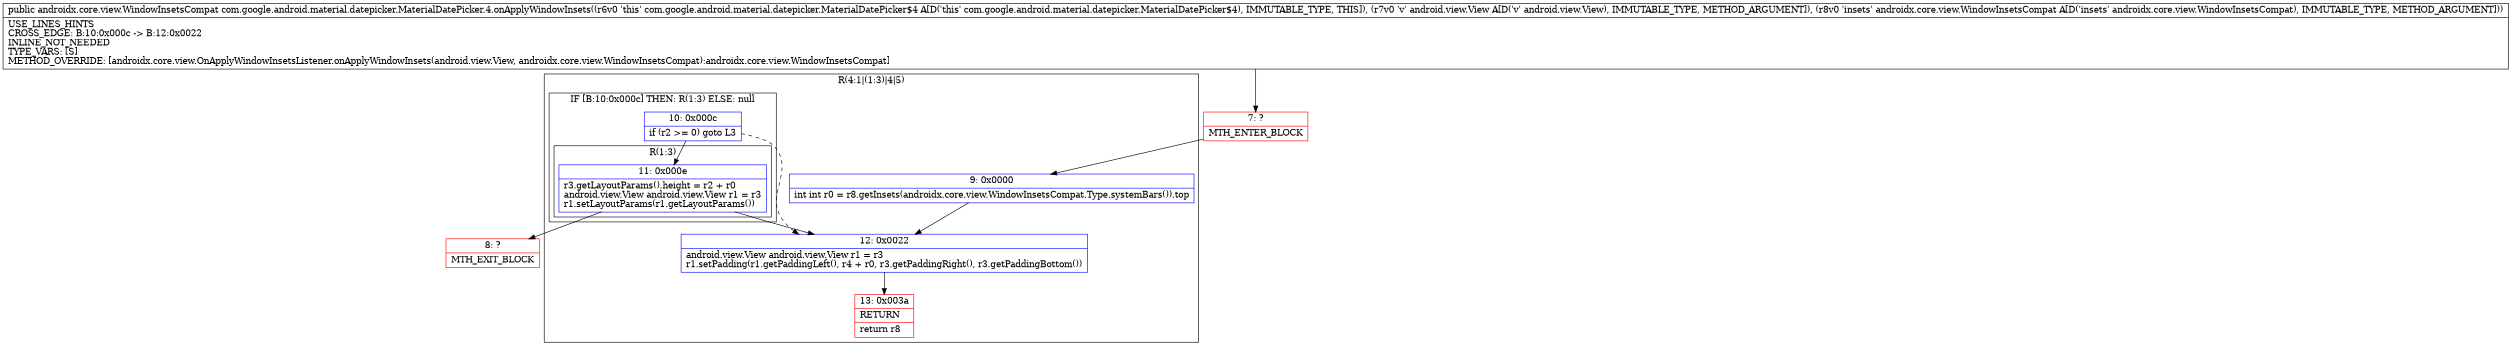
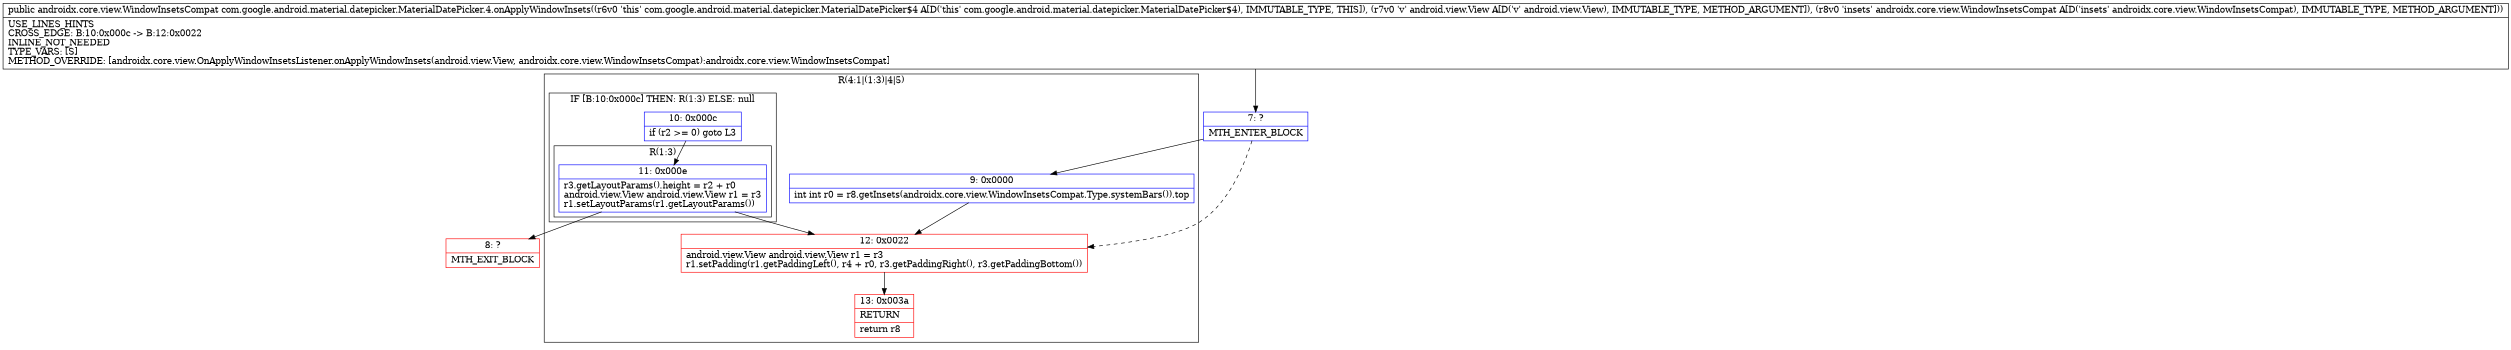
(1256, 126) -> (1256, 126)
(781, 173) -> (1190, 227)
(884, 253) -> (884, 253)
